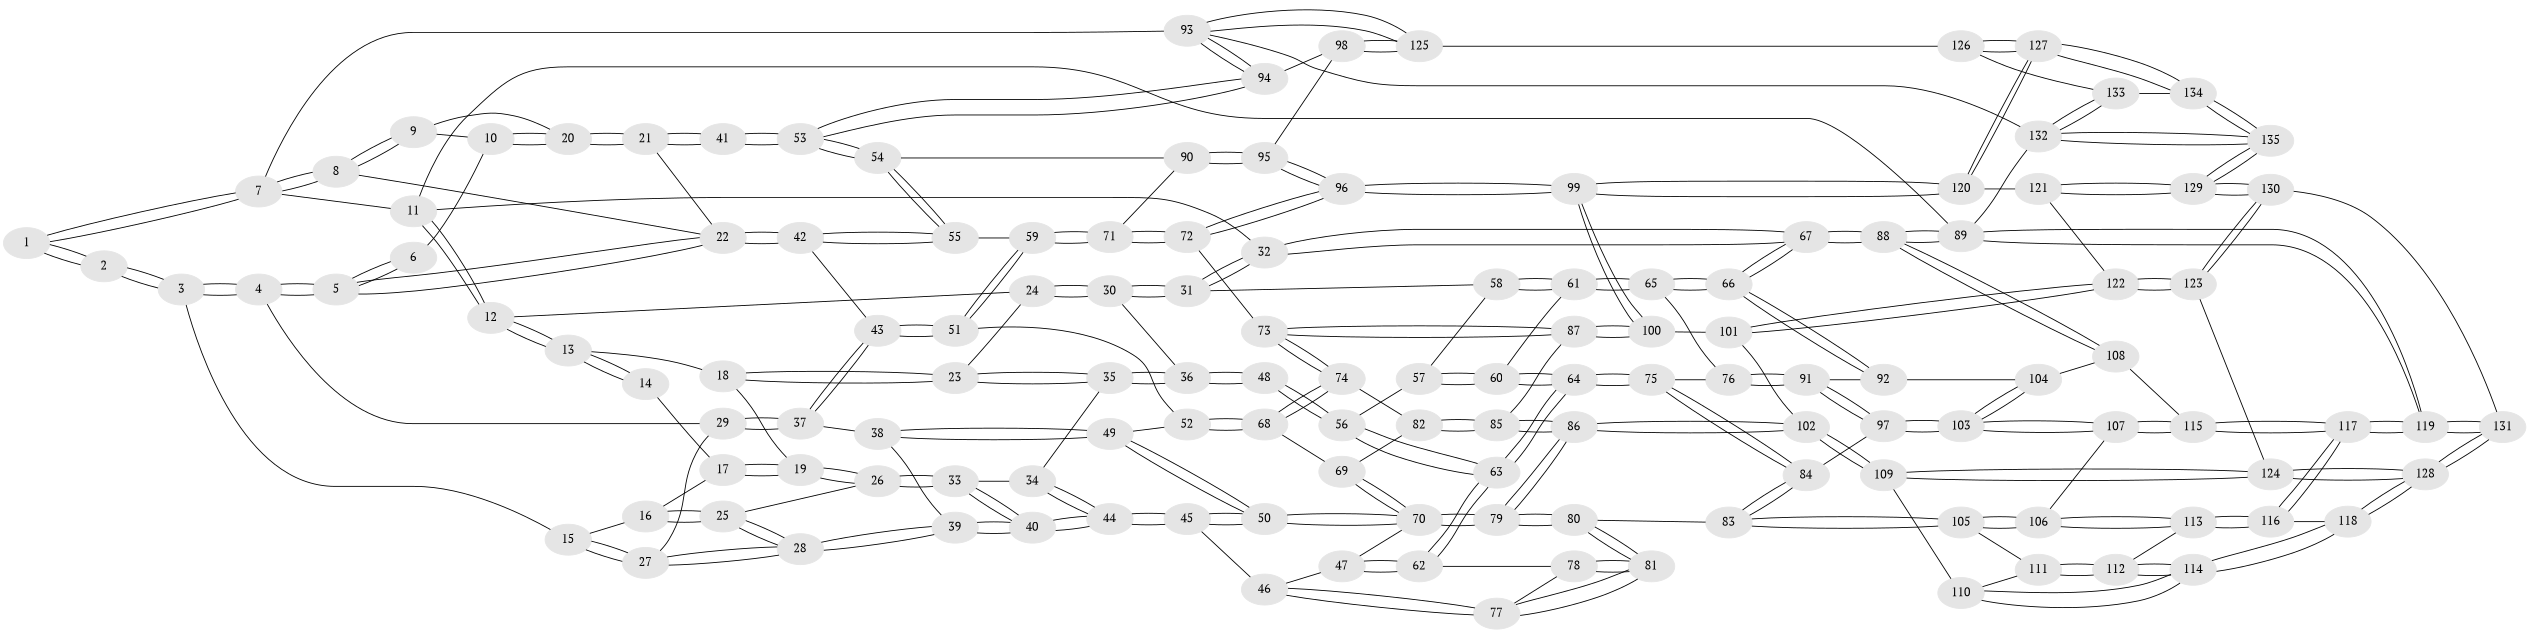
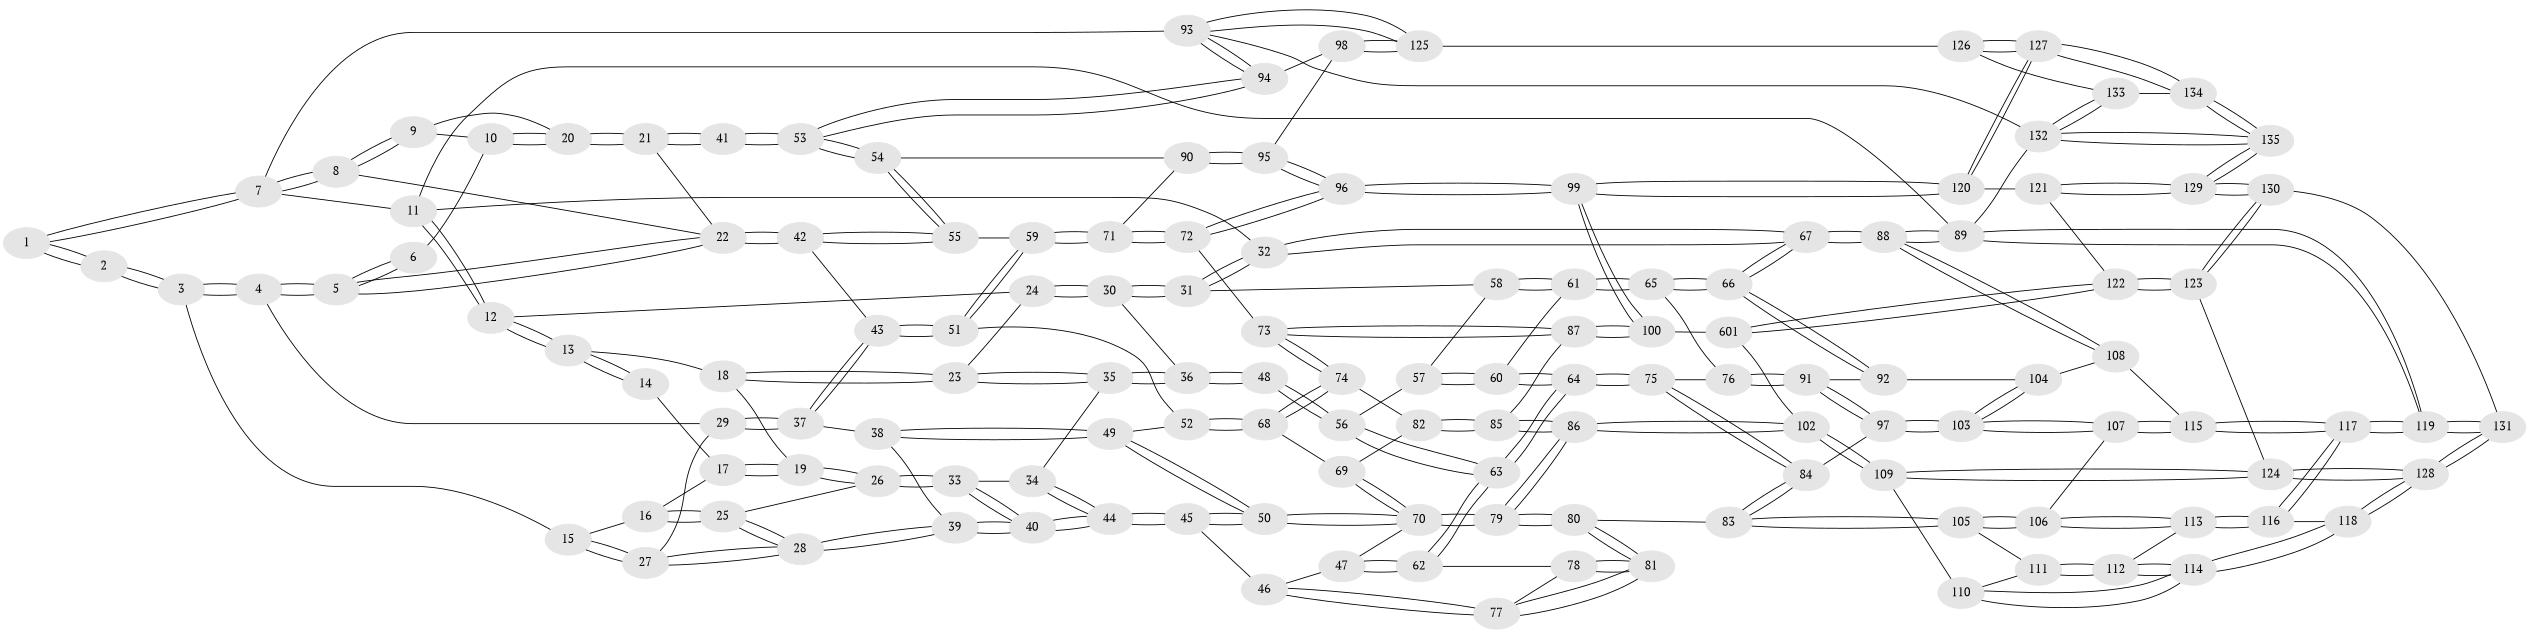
(1729, 333) -> (1729, 333)
